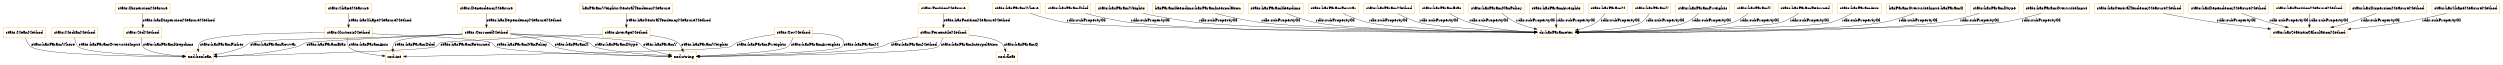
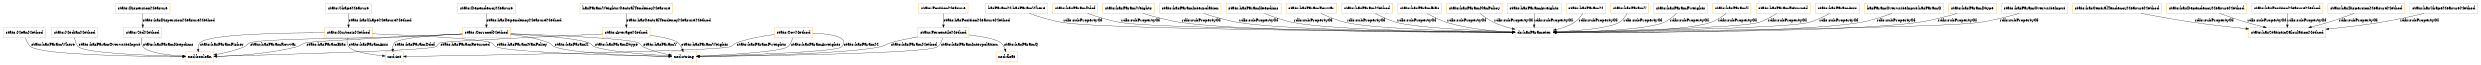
(1017, 8) -> (1017, 8)
(1198, 8) -> (1190, 8)
